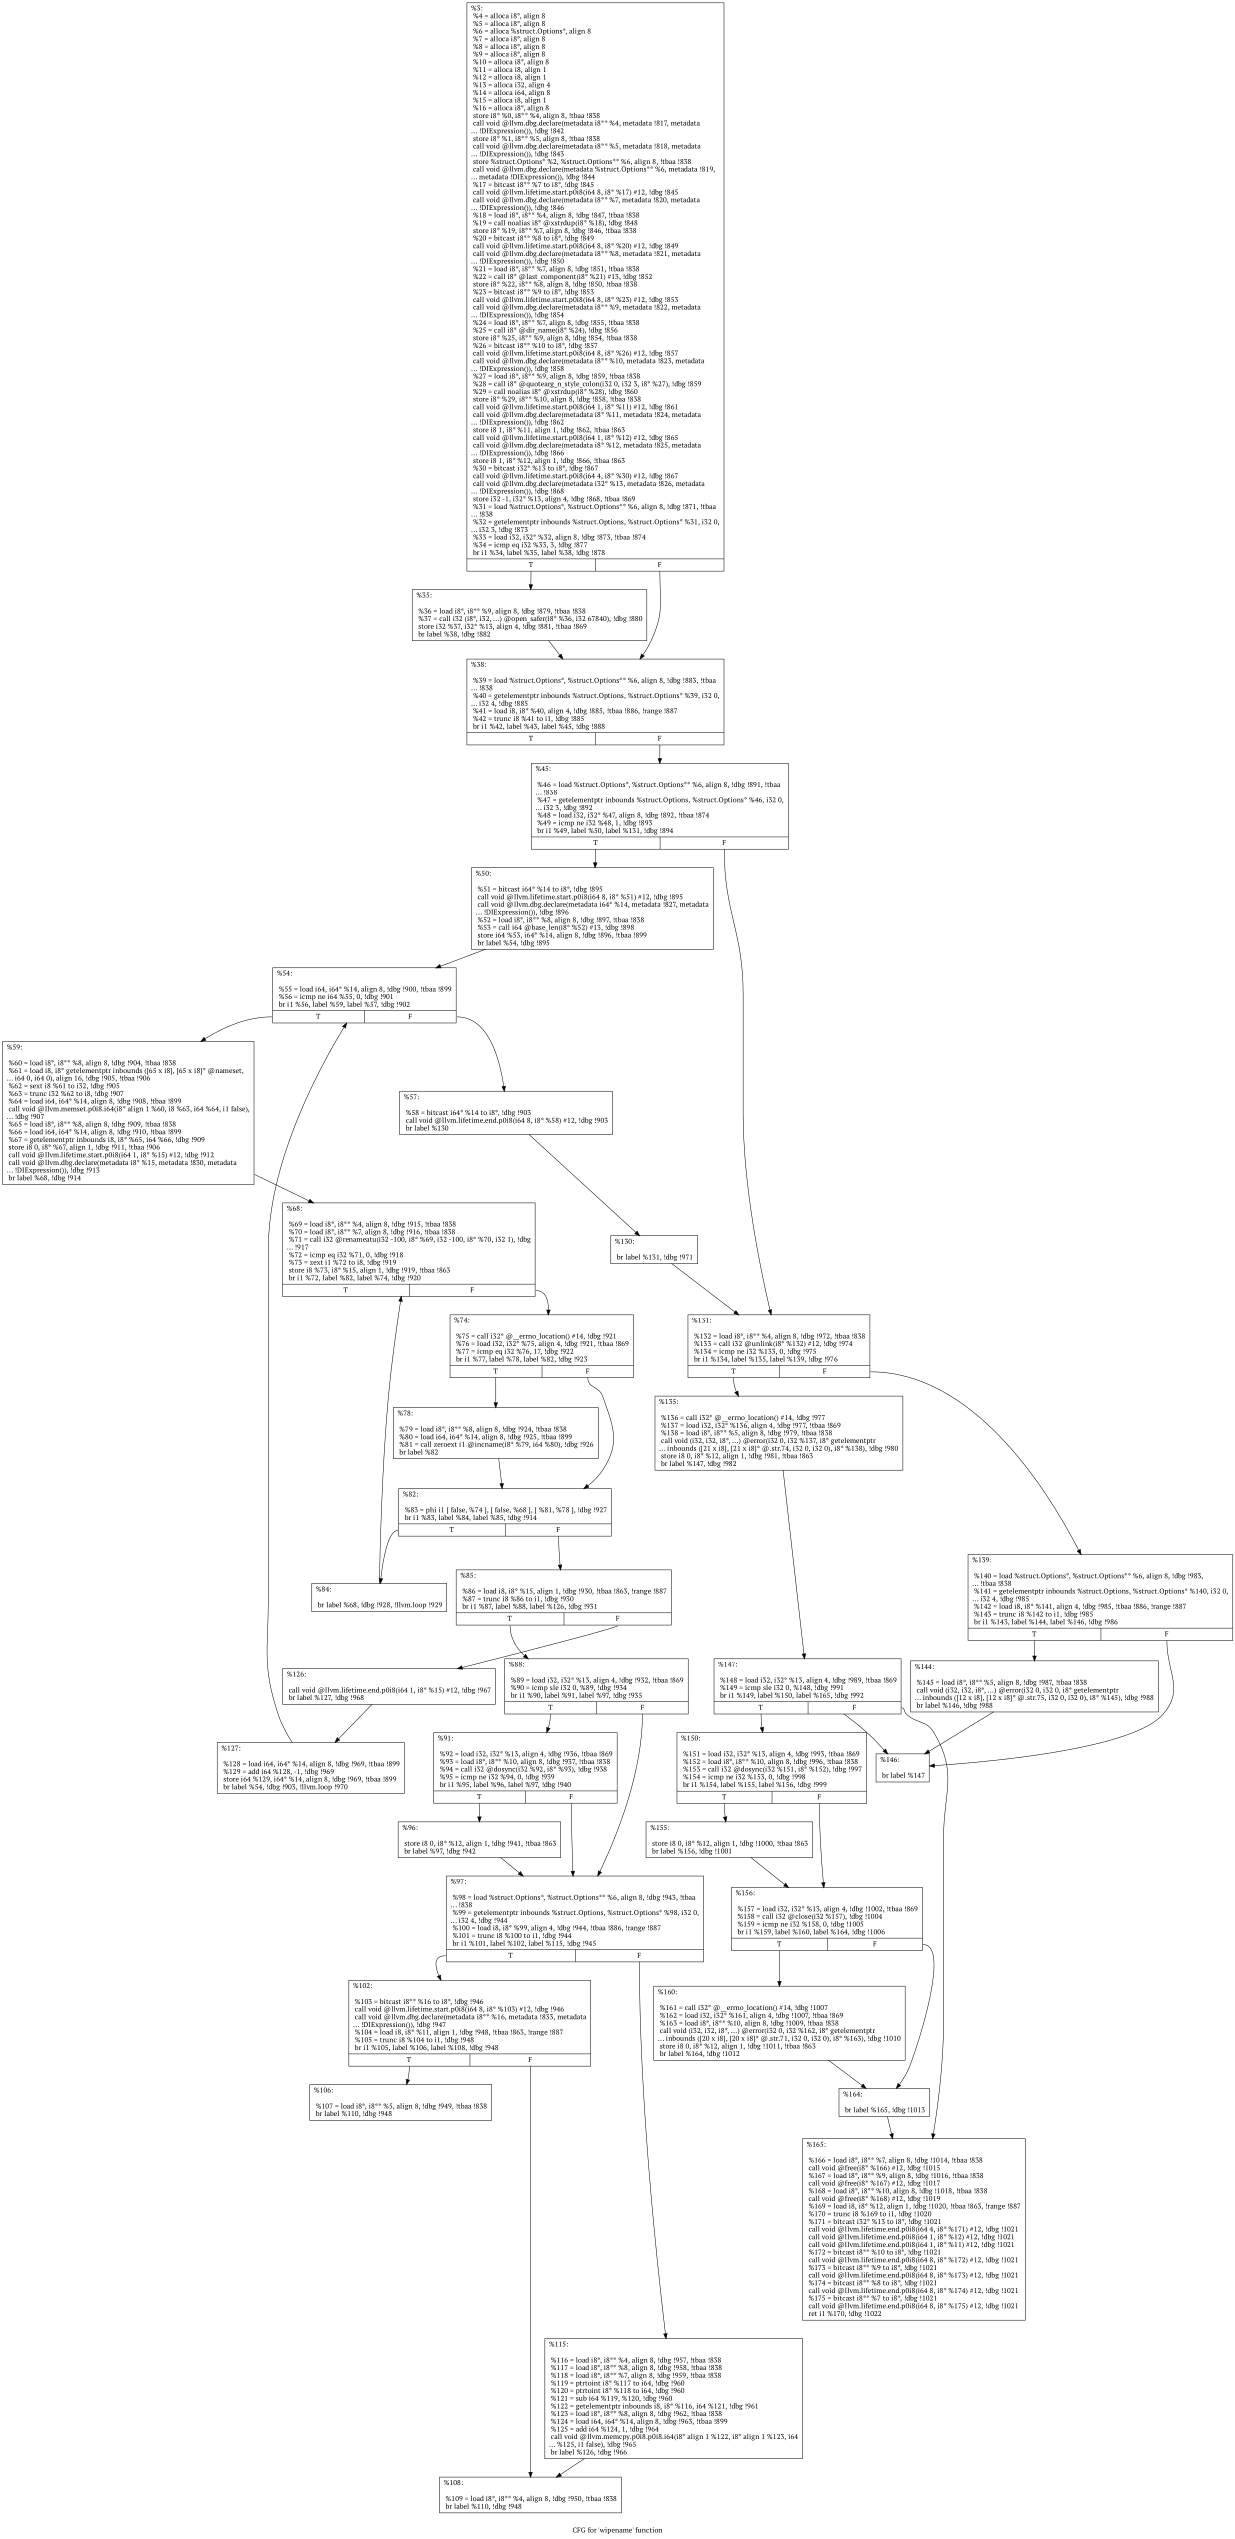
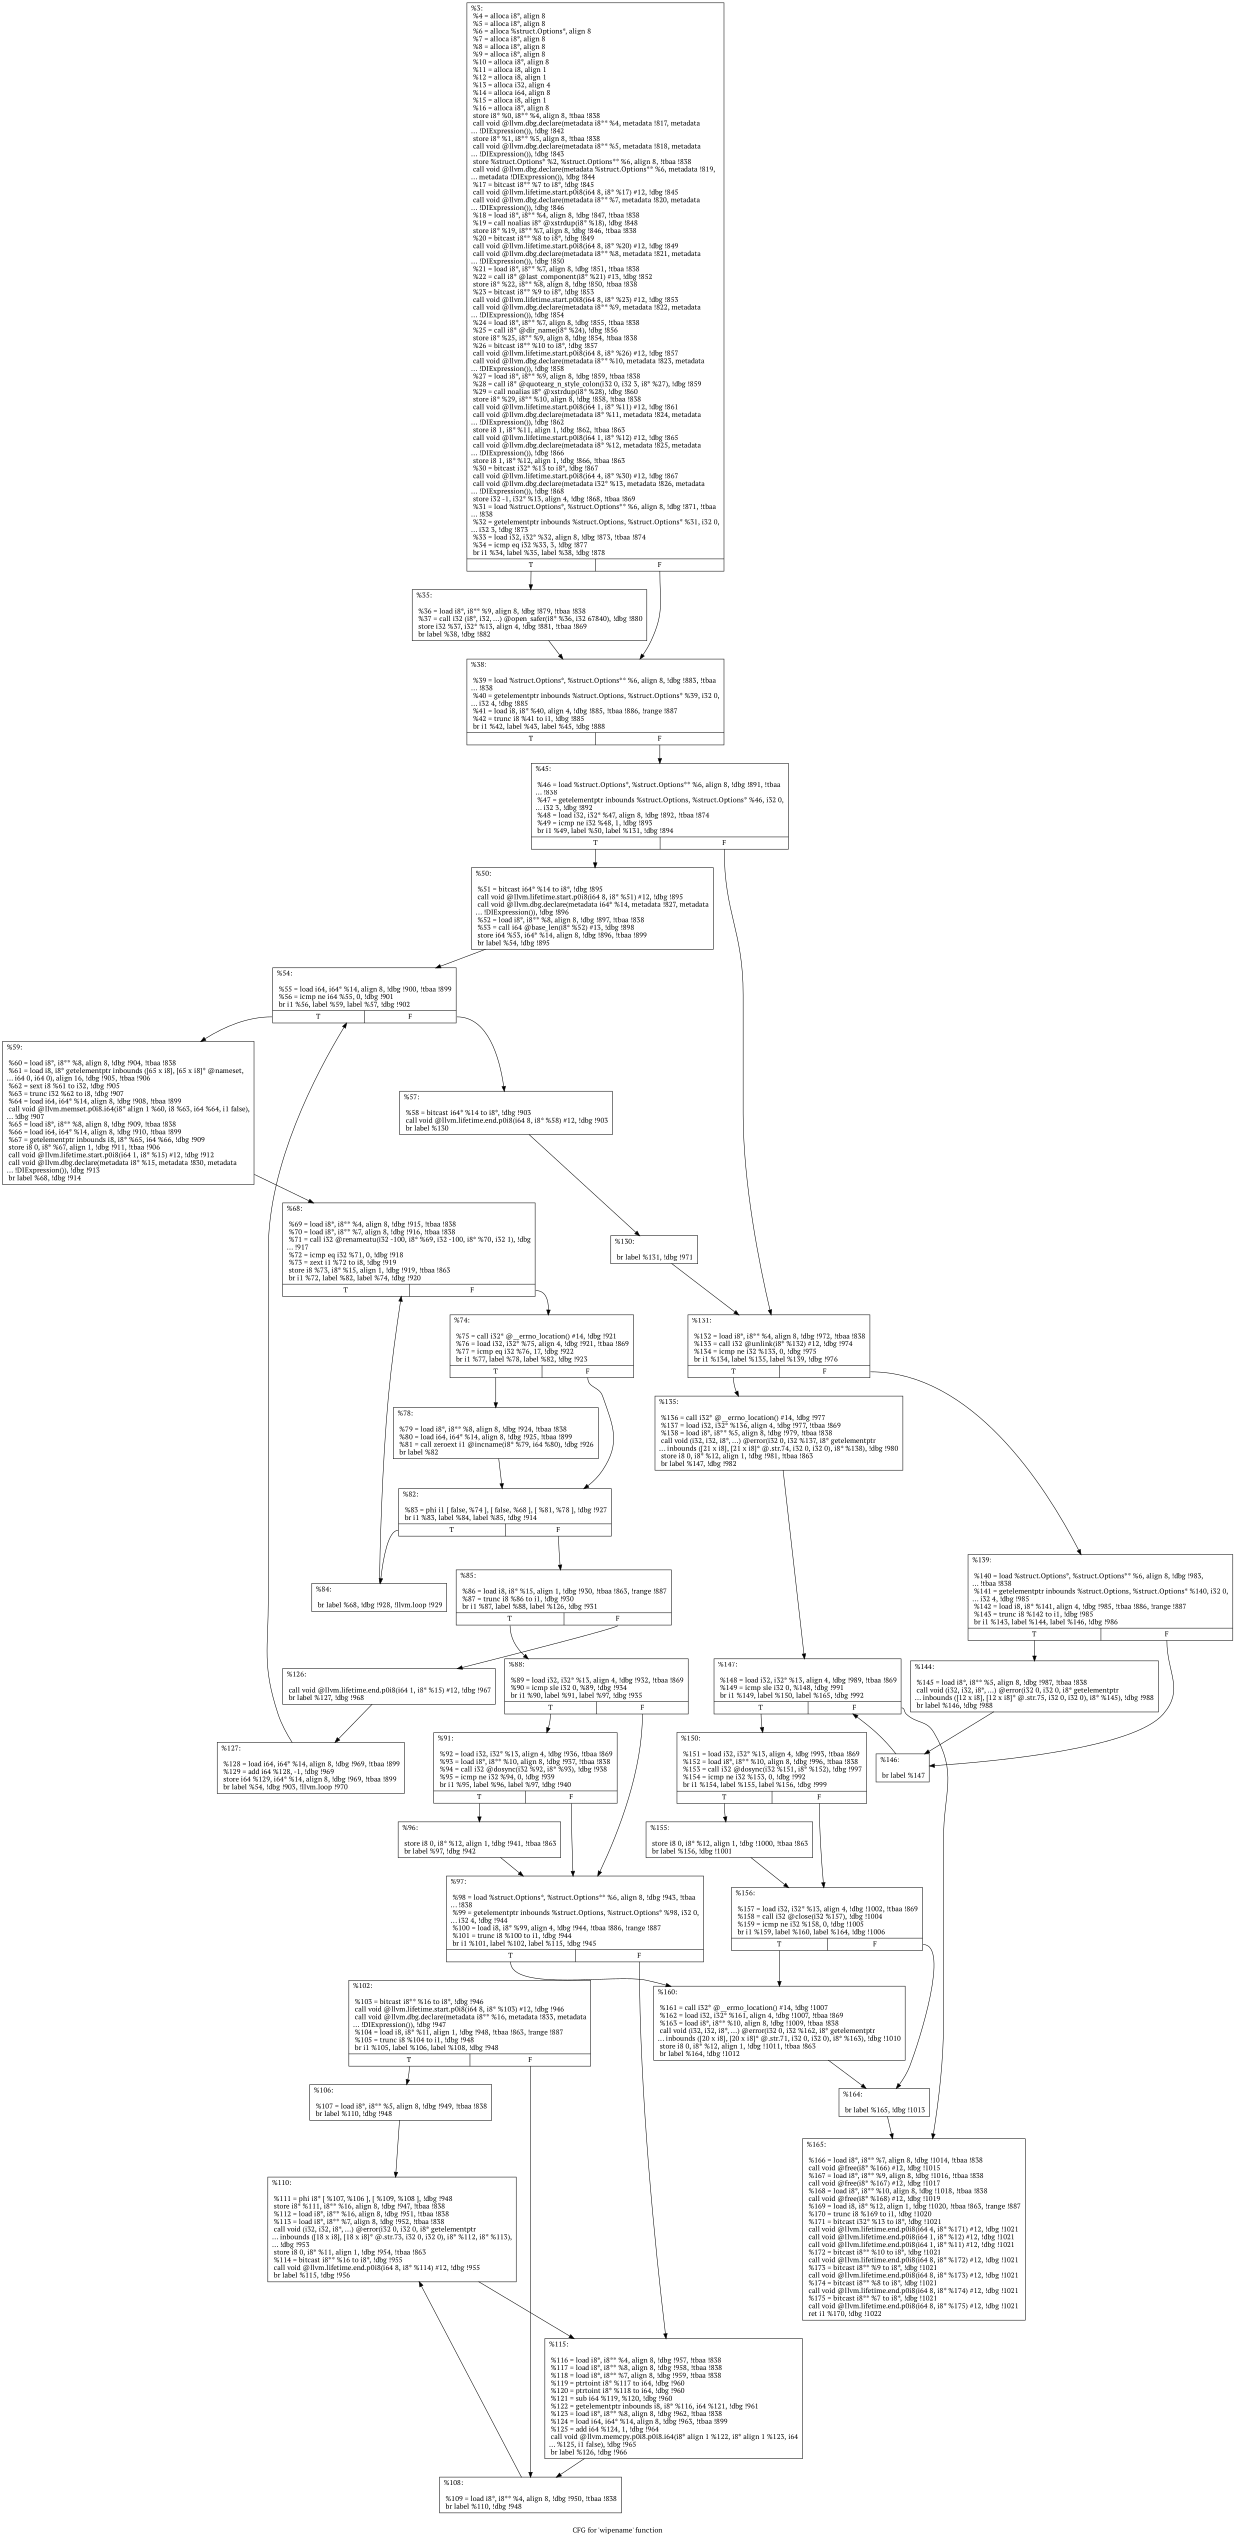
(865, 1731) -> (878, 1734)
(743, 1777) -> (743, 1777)
(436, 1963) -> (585, 1980)
none -> (392, 2229)
